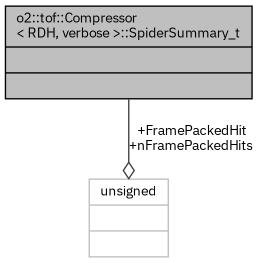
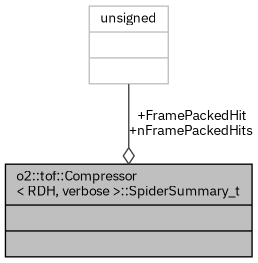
(129, 131) -> (129, 116)
